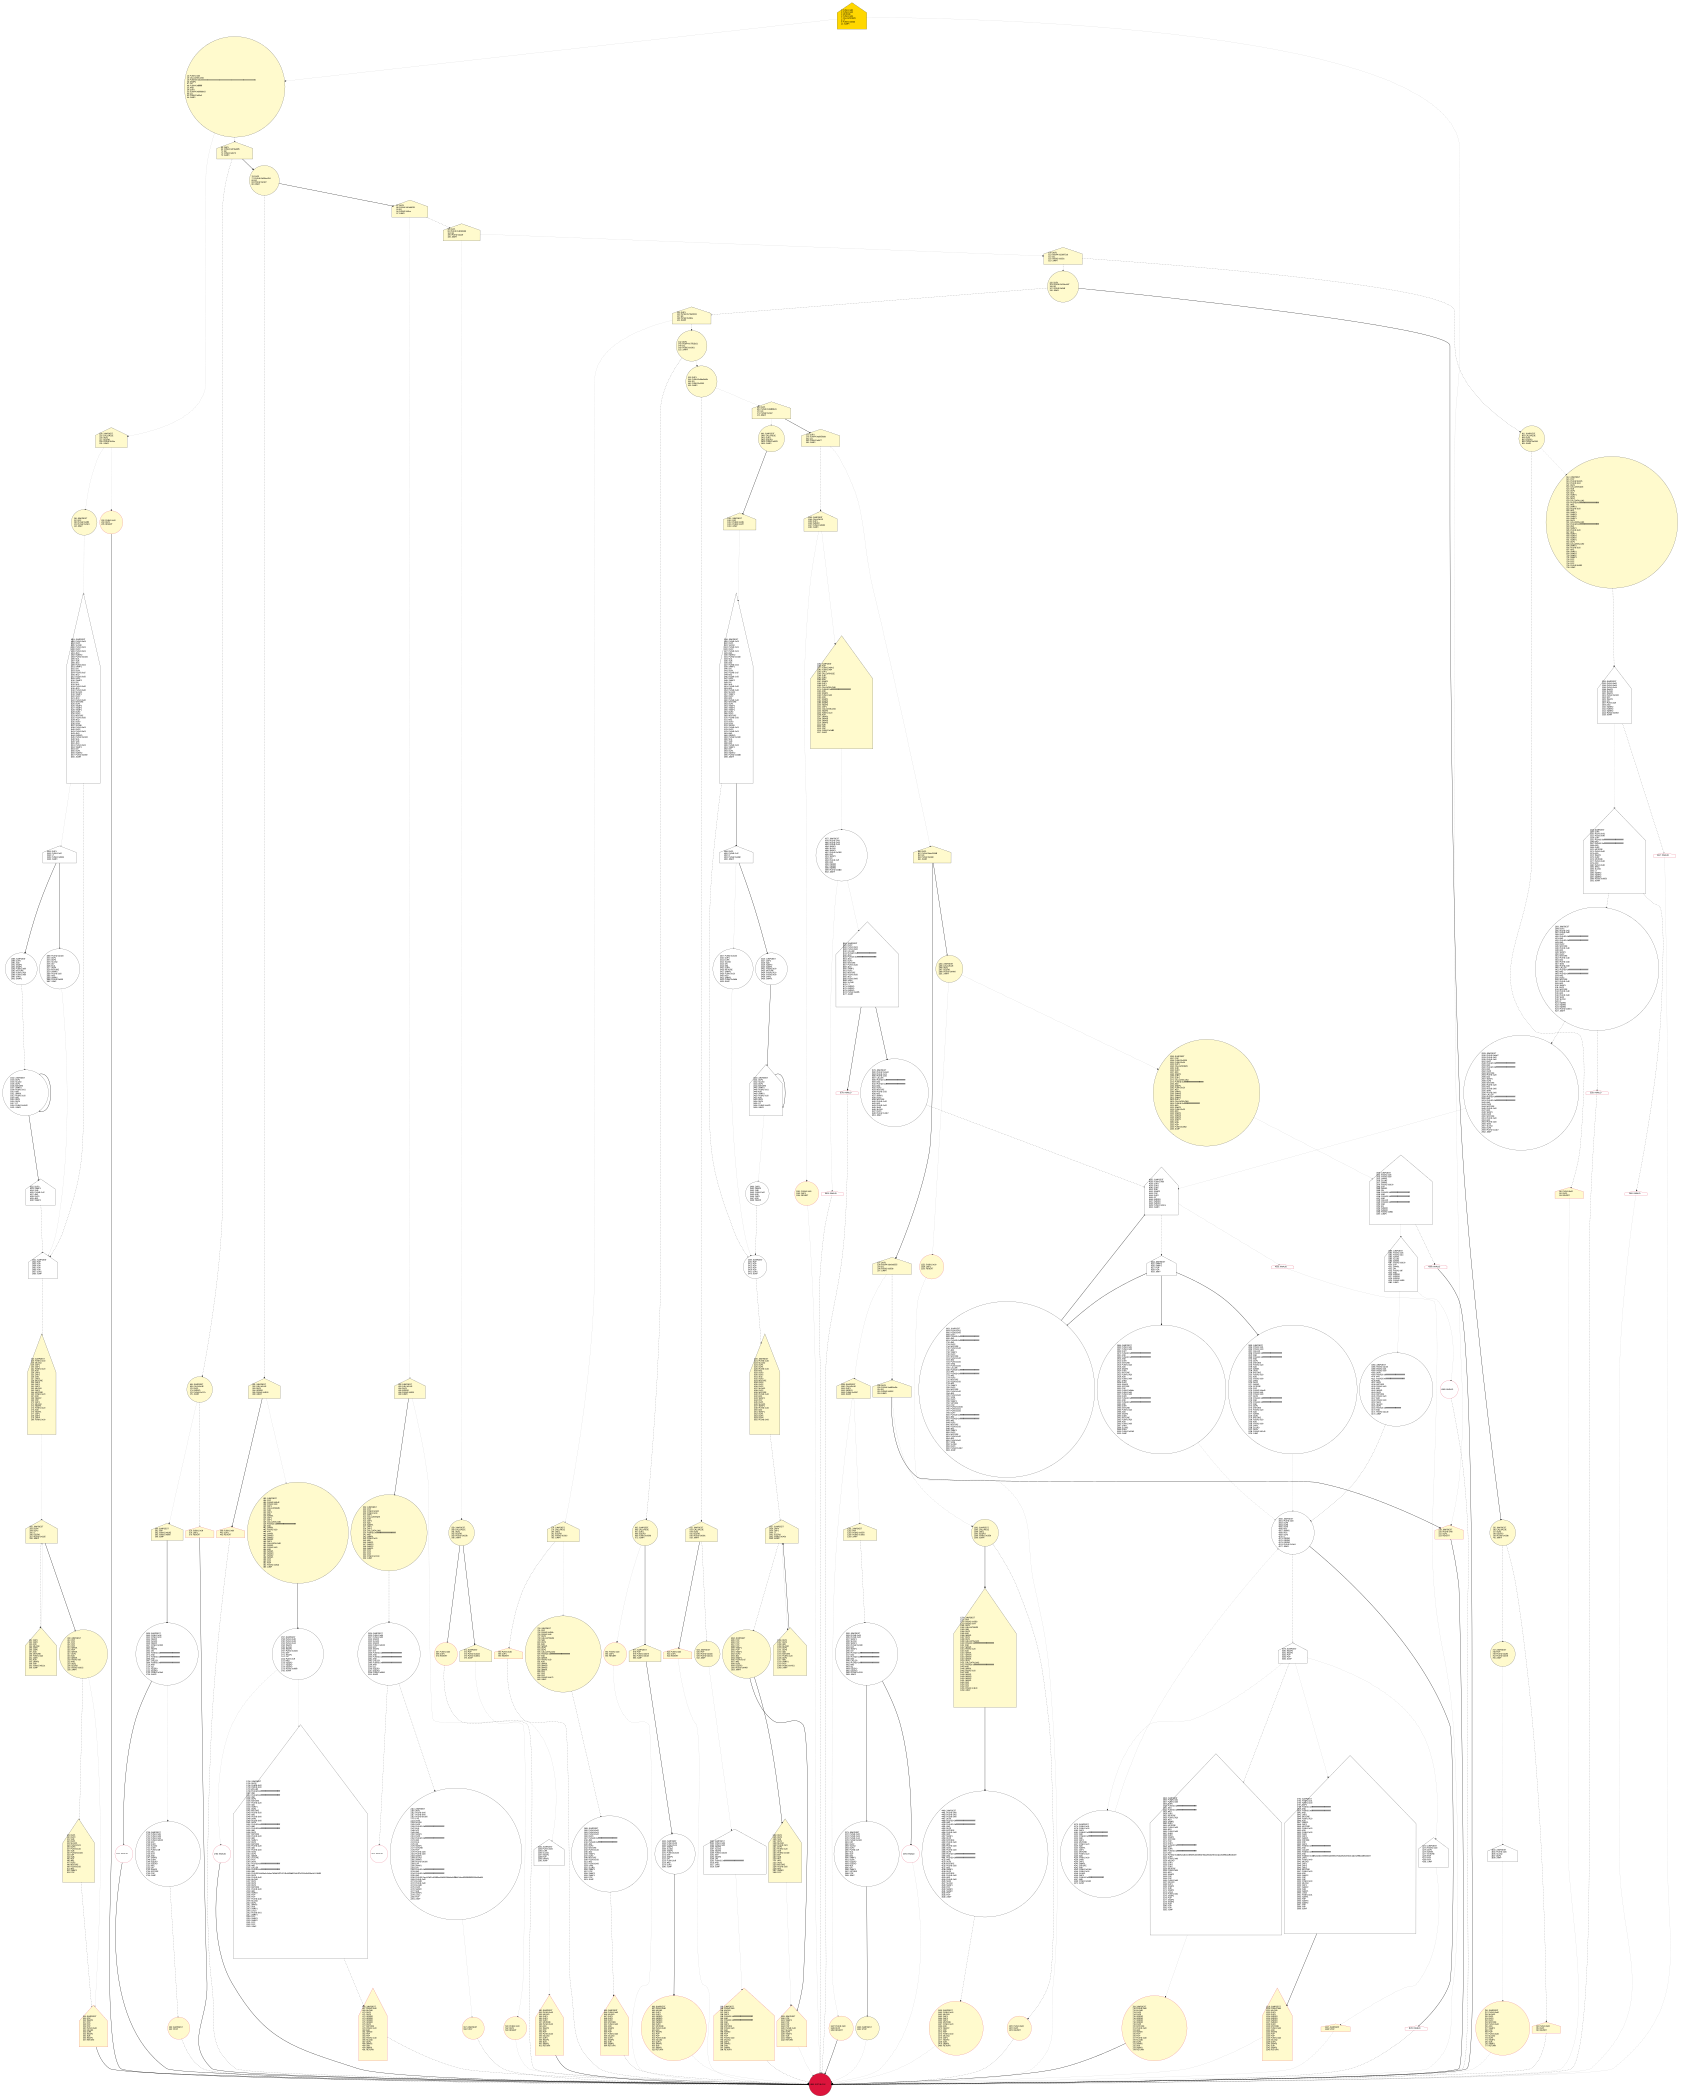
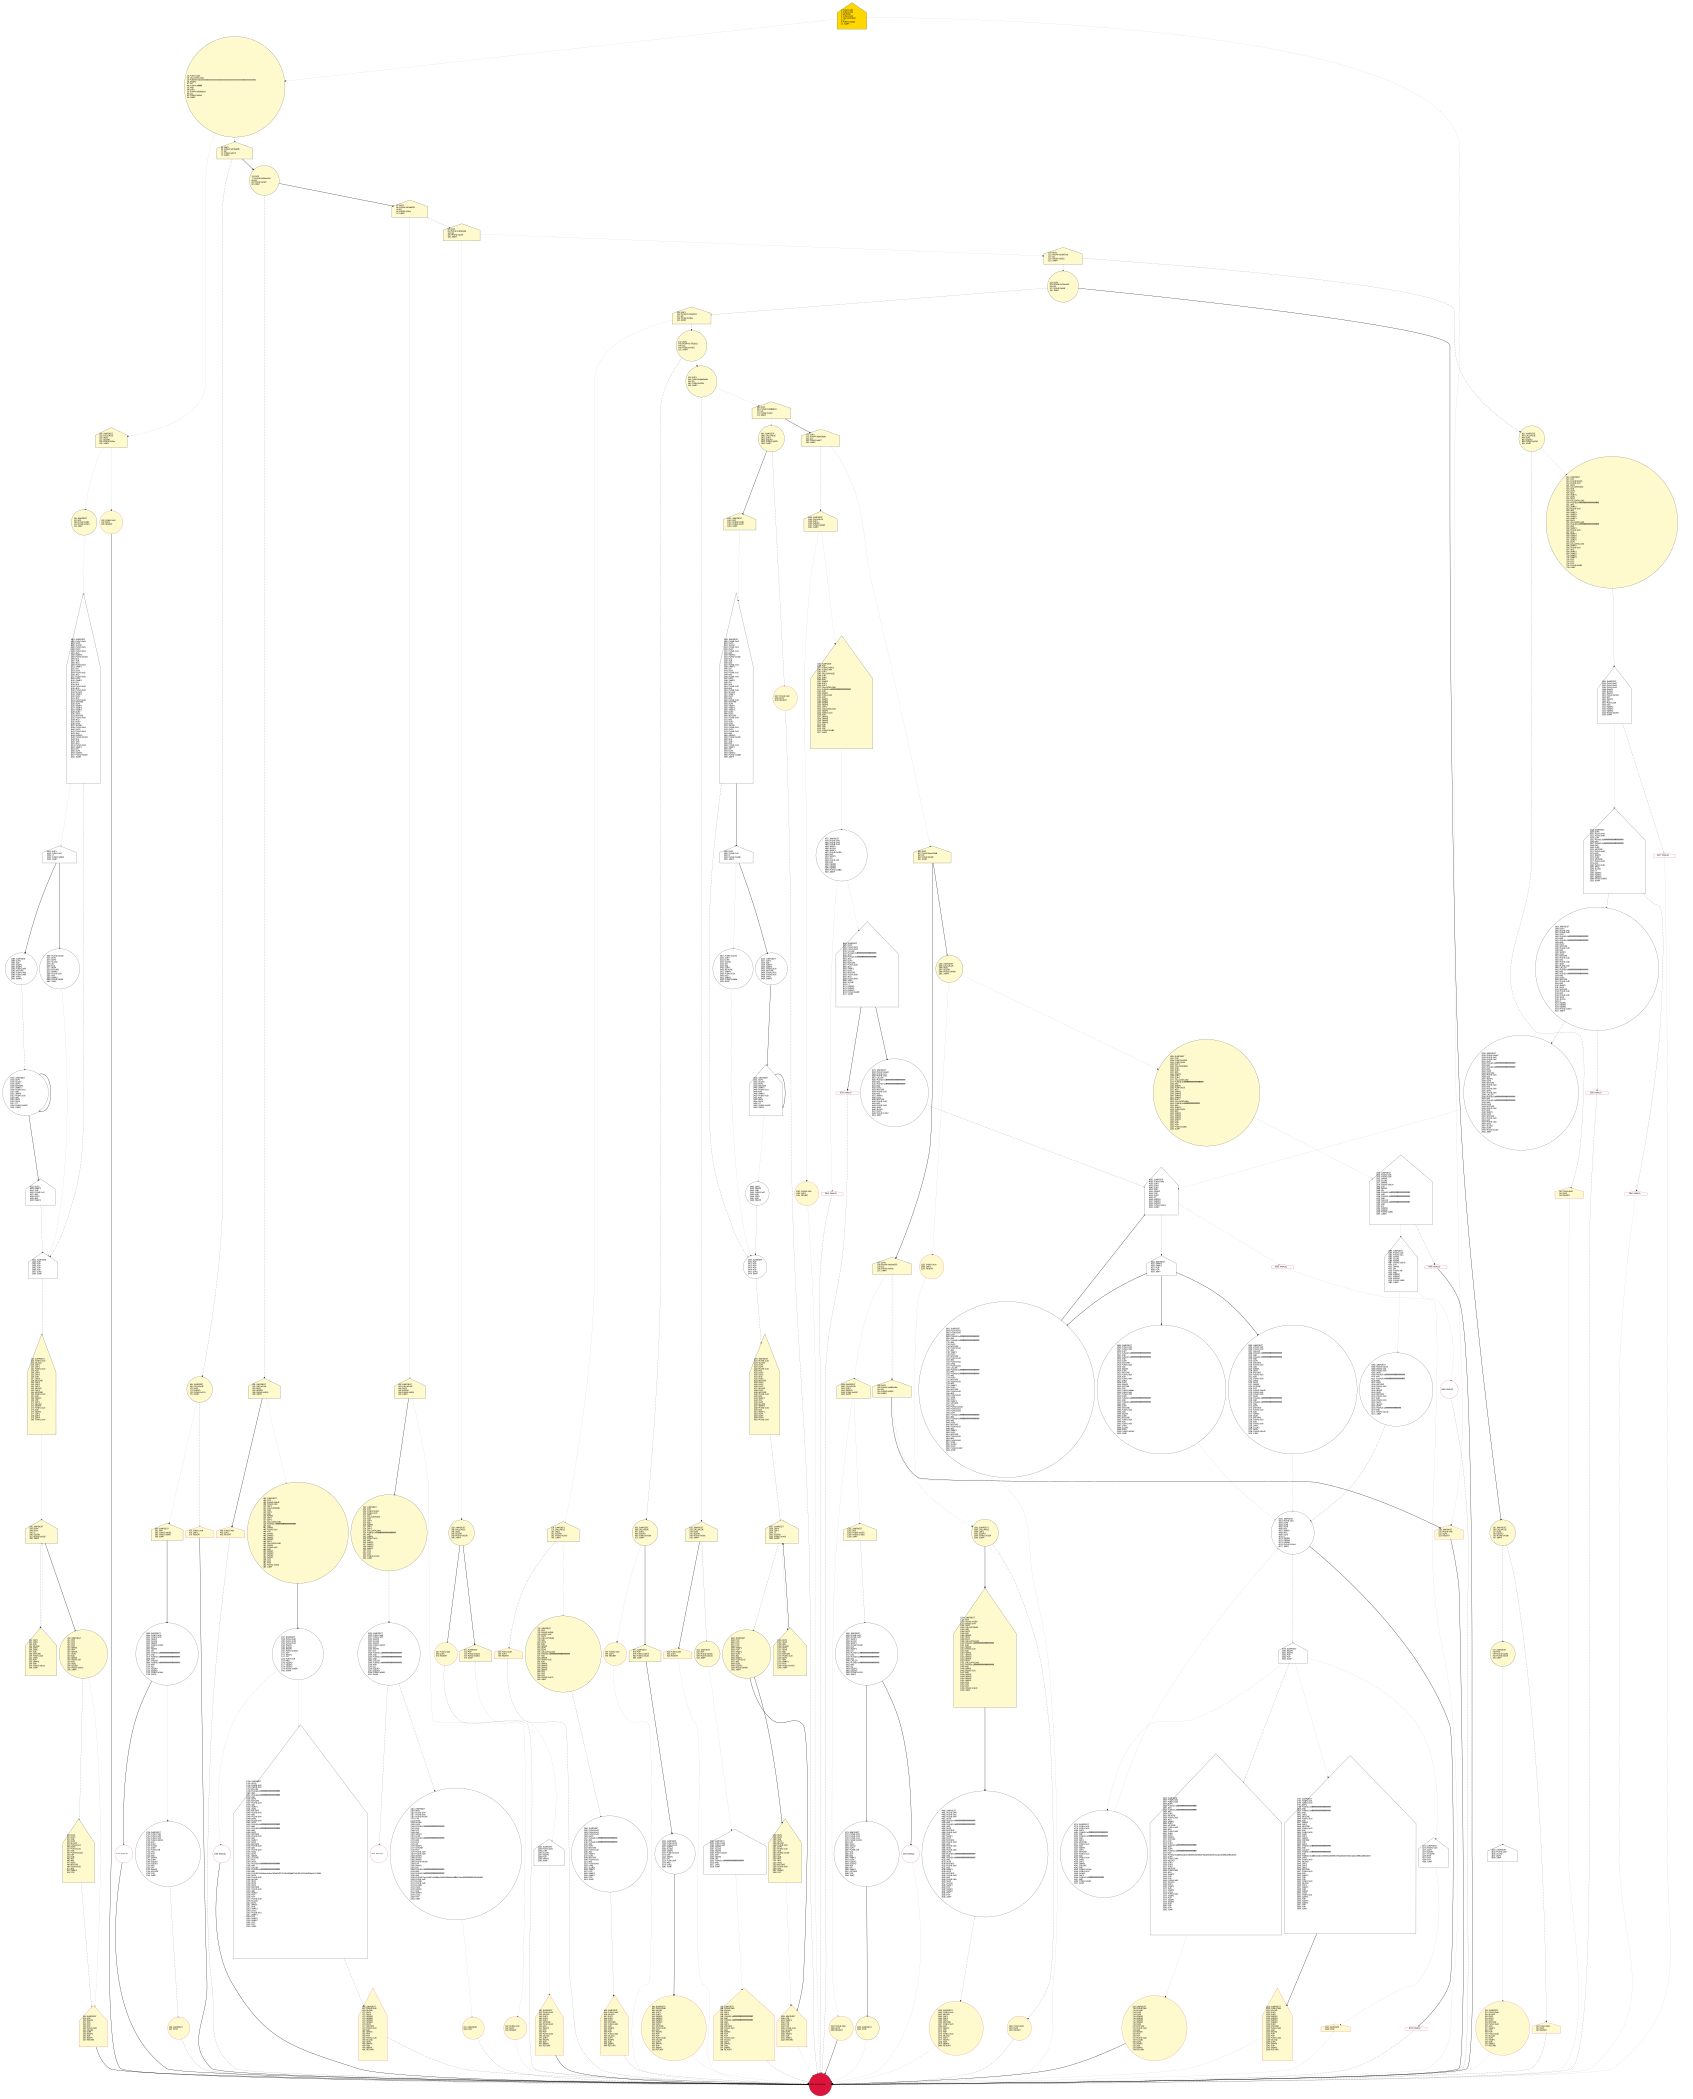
none -> (785, 698)
